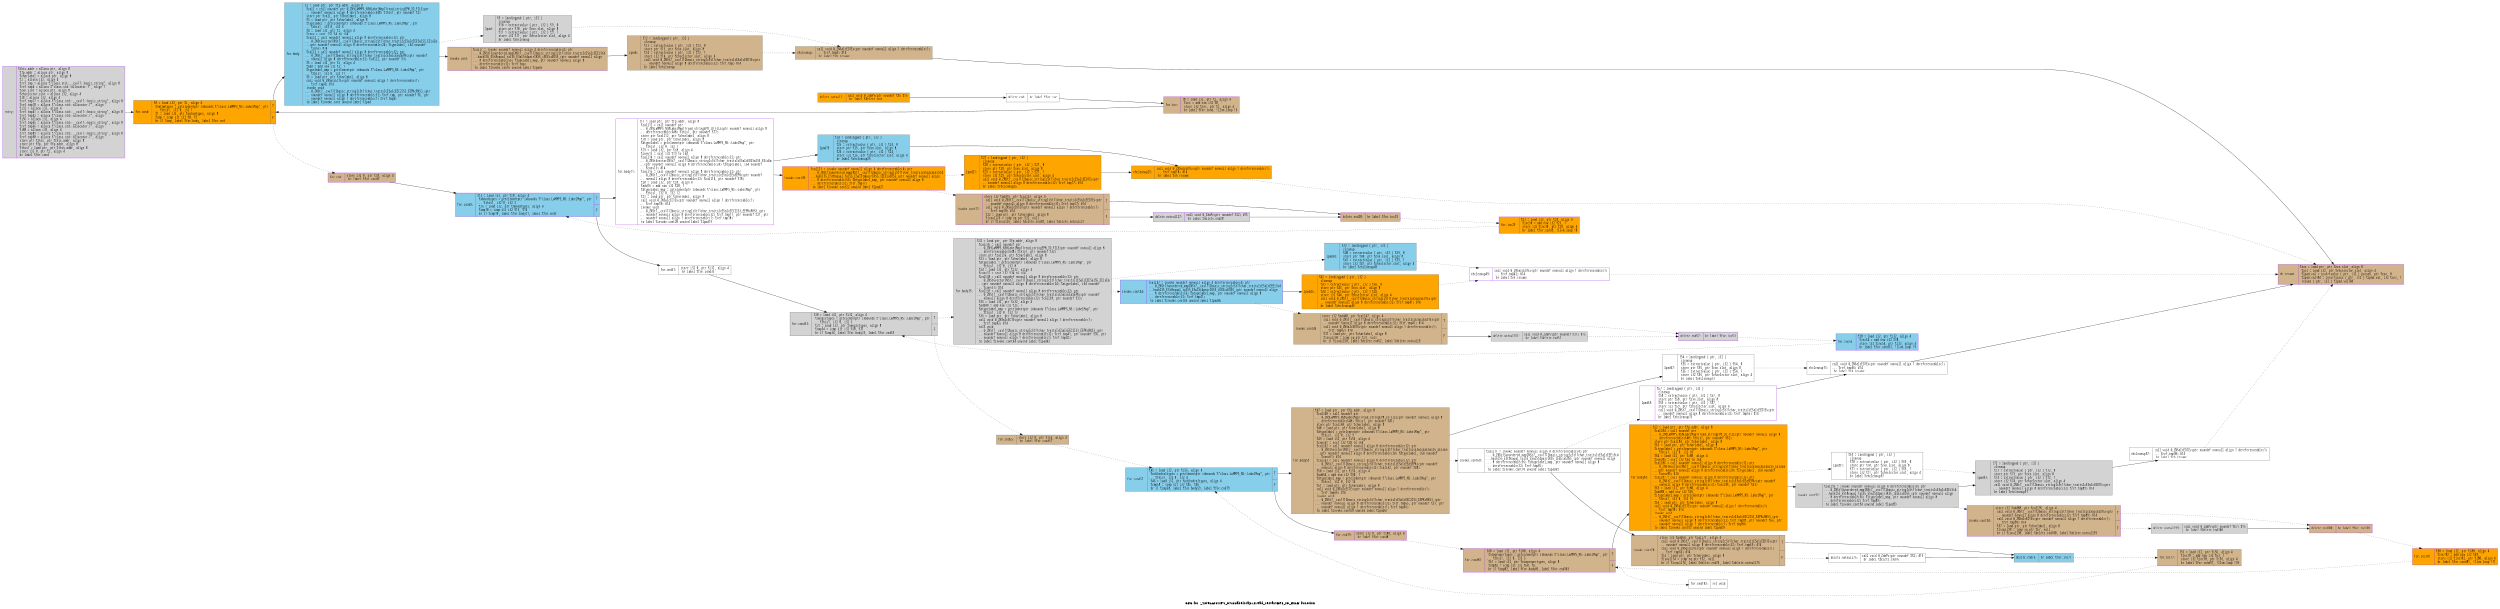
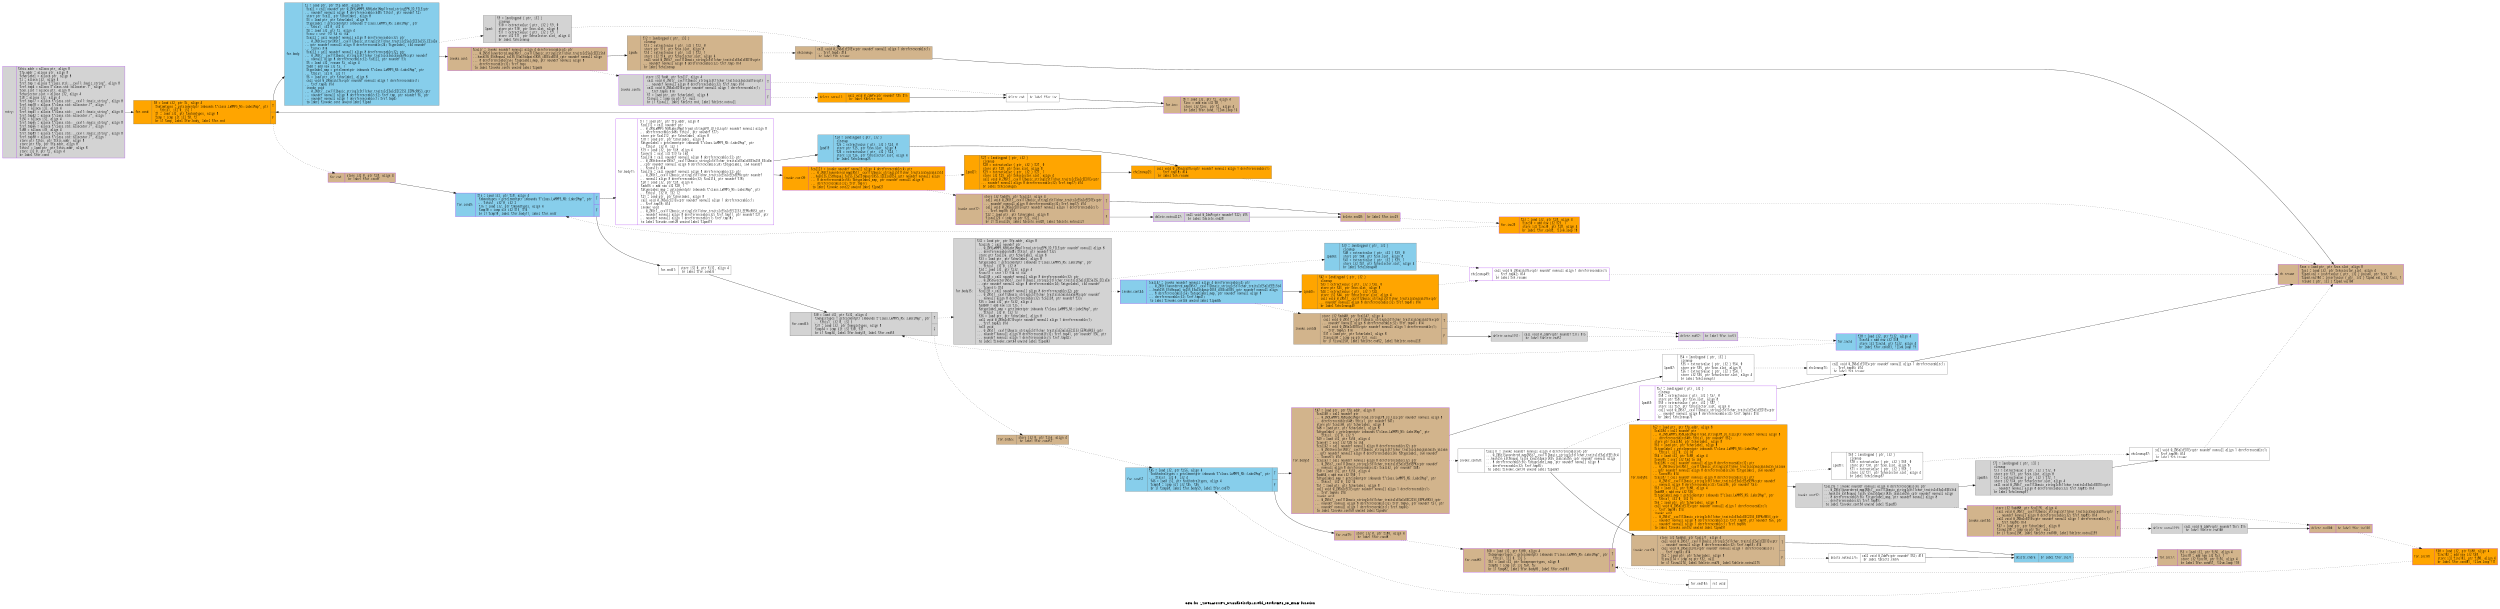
(330, 63) -> (332, 63)
none -> (695, 90)
(1948, 471) -> (2025, 456)
